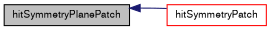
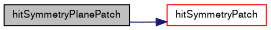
(153, 8) -> (143, 22)
